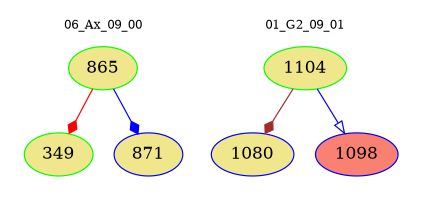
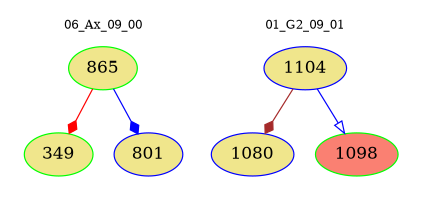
(305, 68) -> (305, 68)
(148, 154) -> (148, 154)
(357, 154) -> (357, 154)
